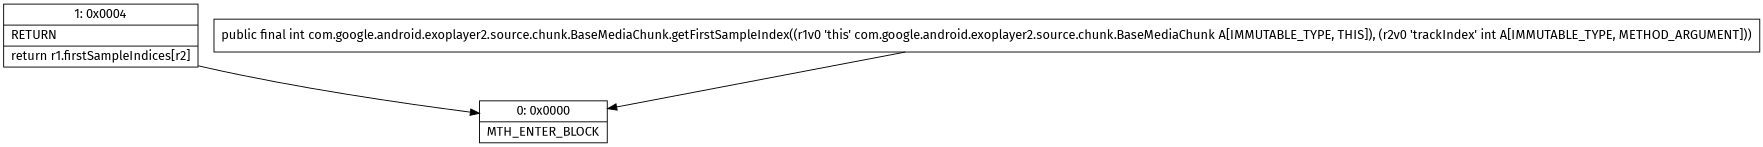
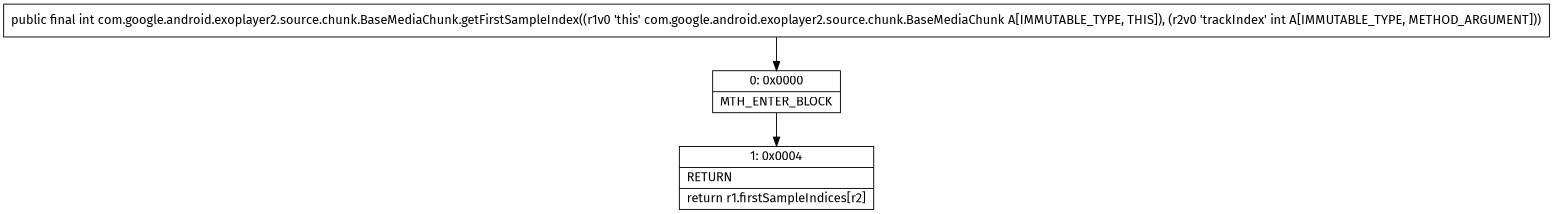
(334, 92) -> (777, 125)
